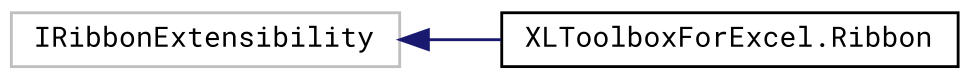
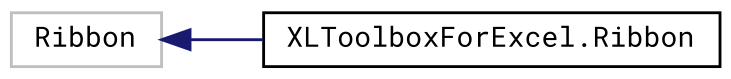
(206, 40) -> (86, 40)
